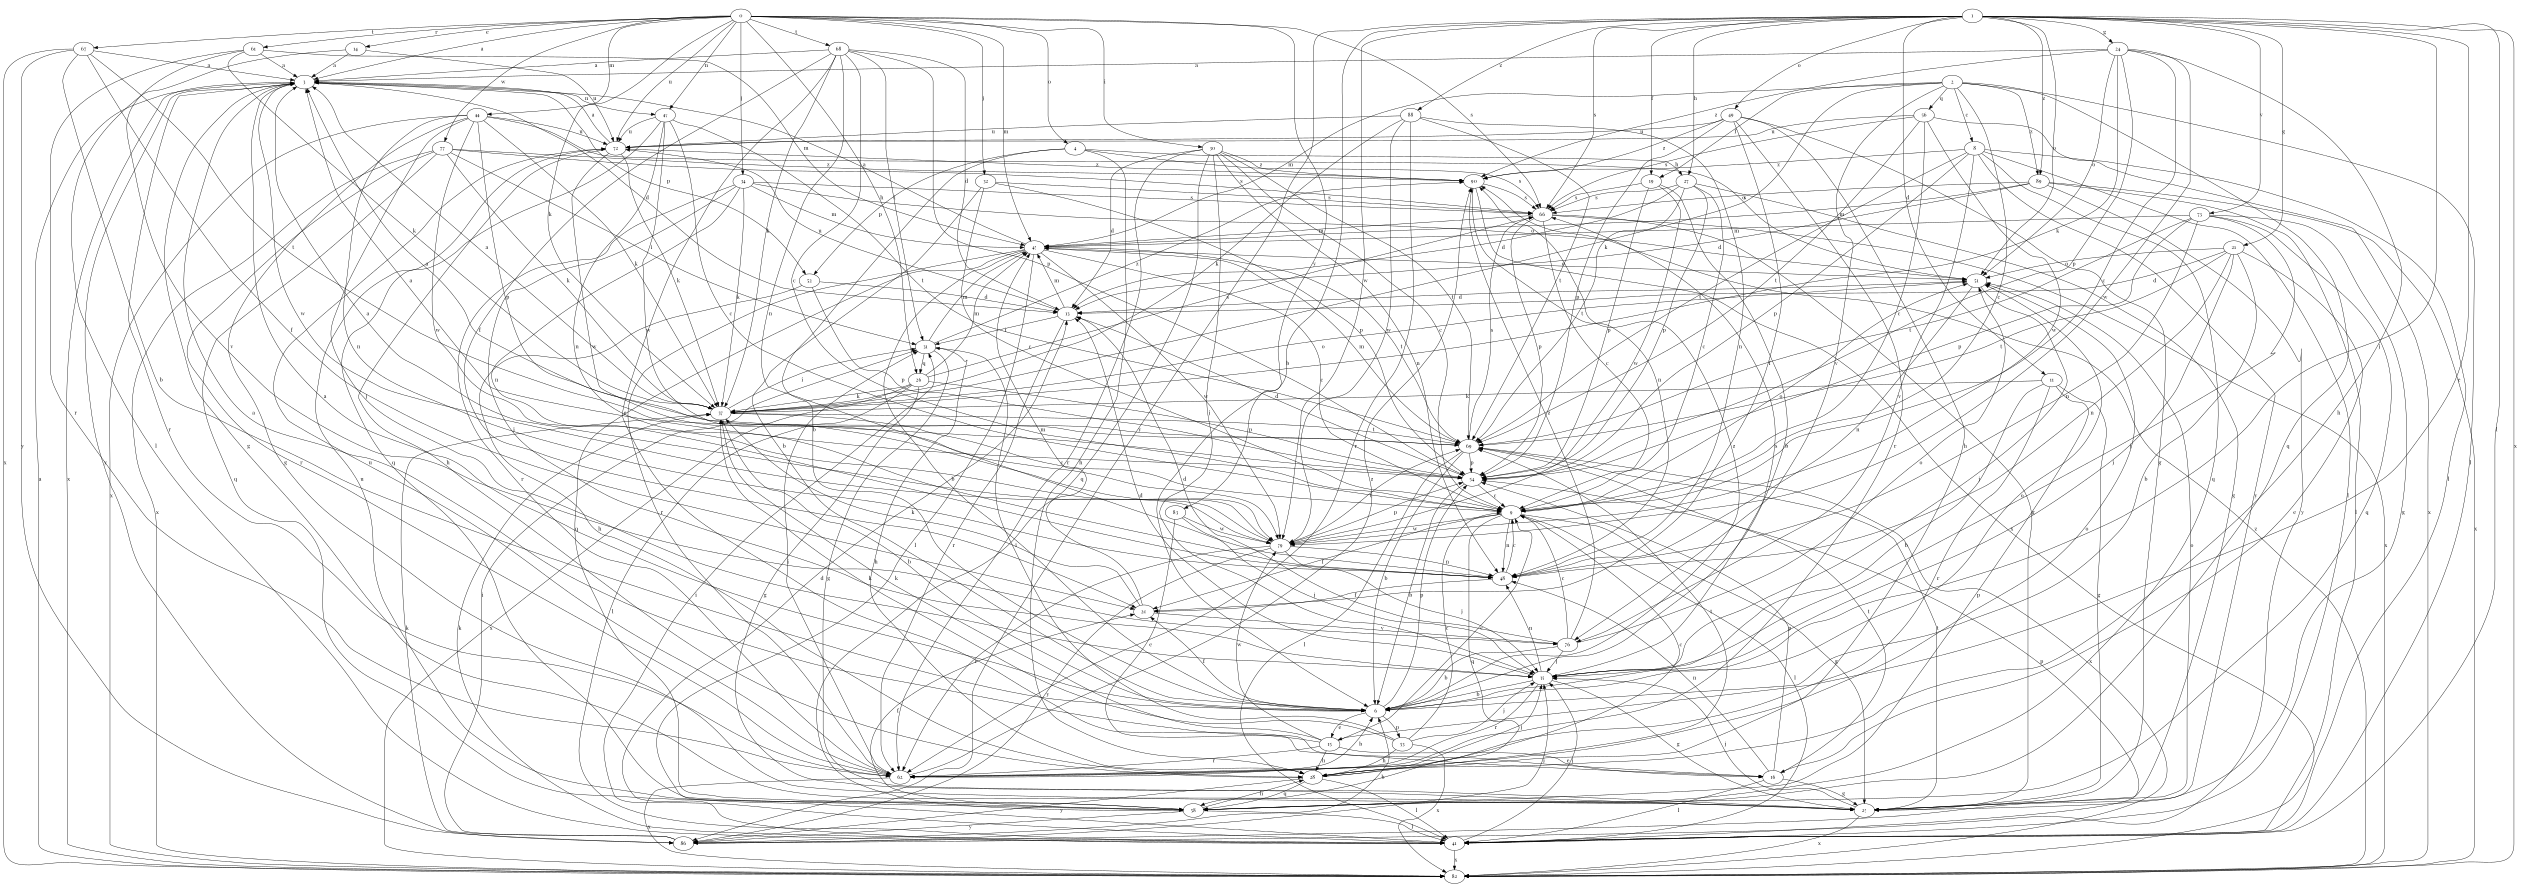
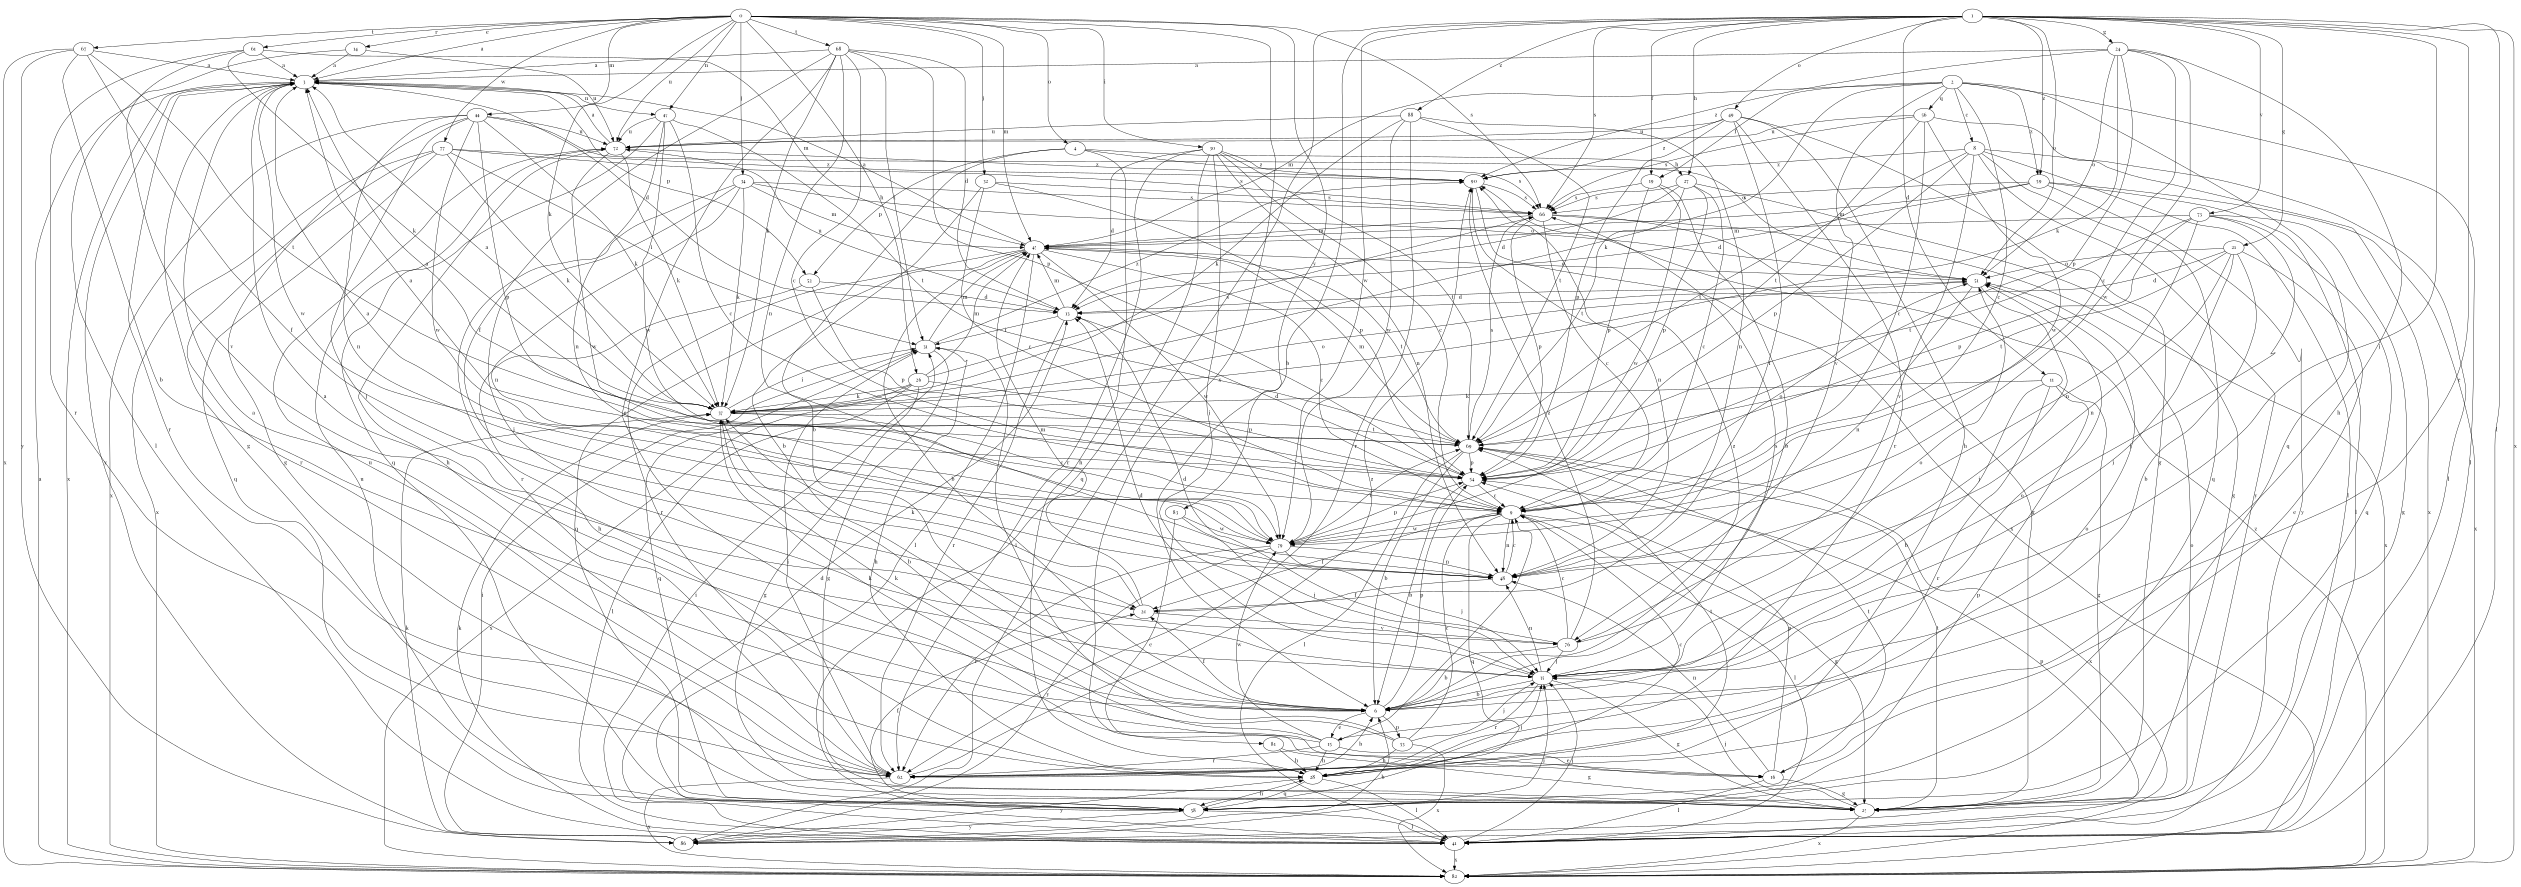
(2039, 181) -> (2039, 181)
(922, 362) -> (691, 713)
none -> (1273, 744)
